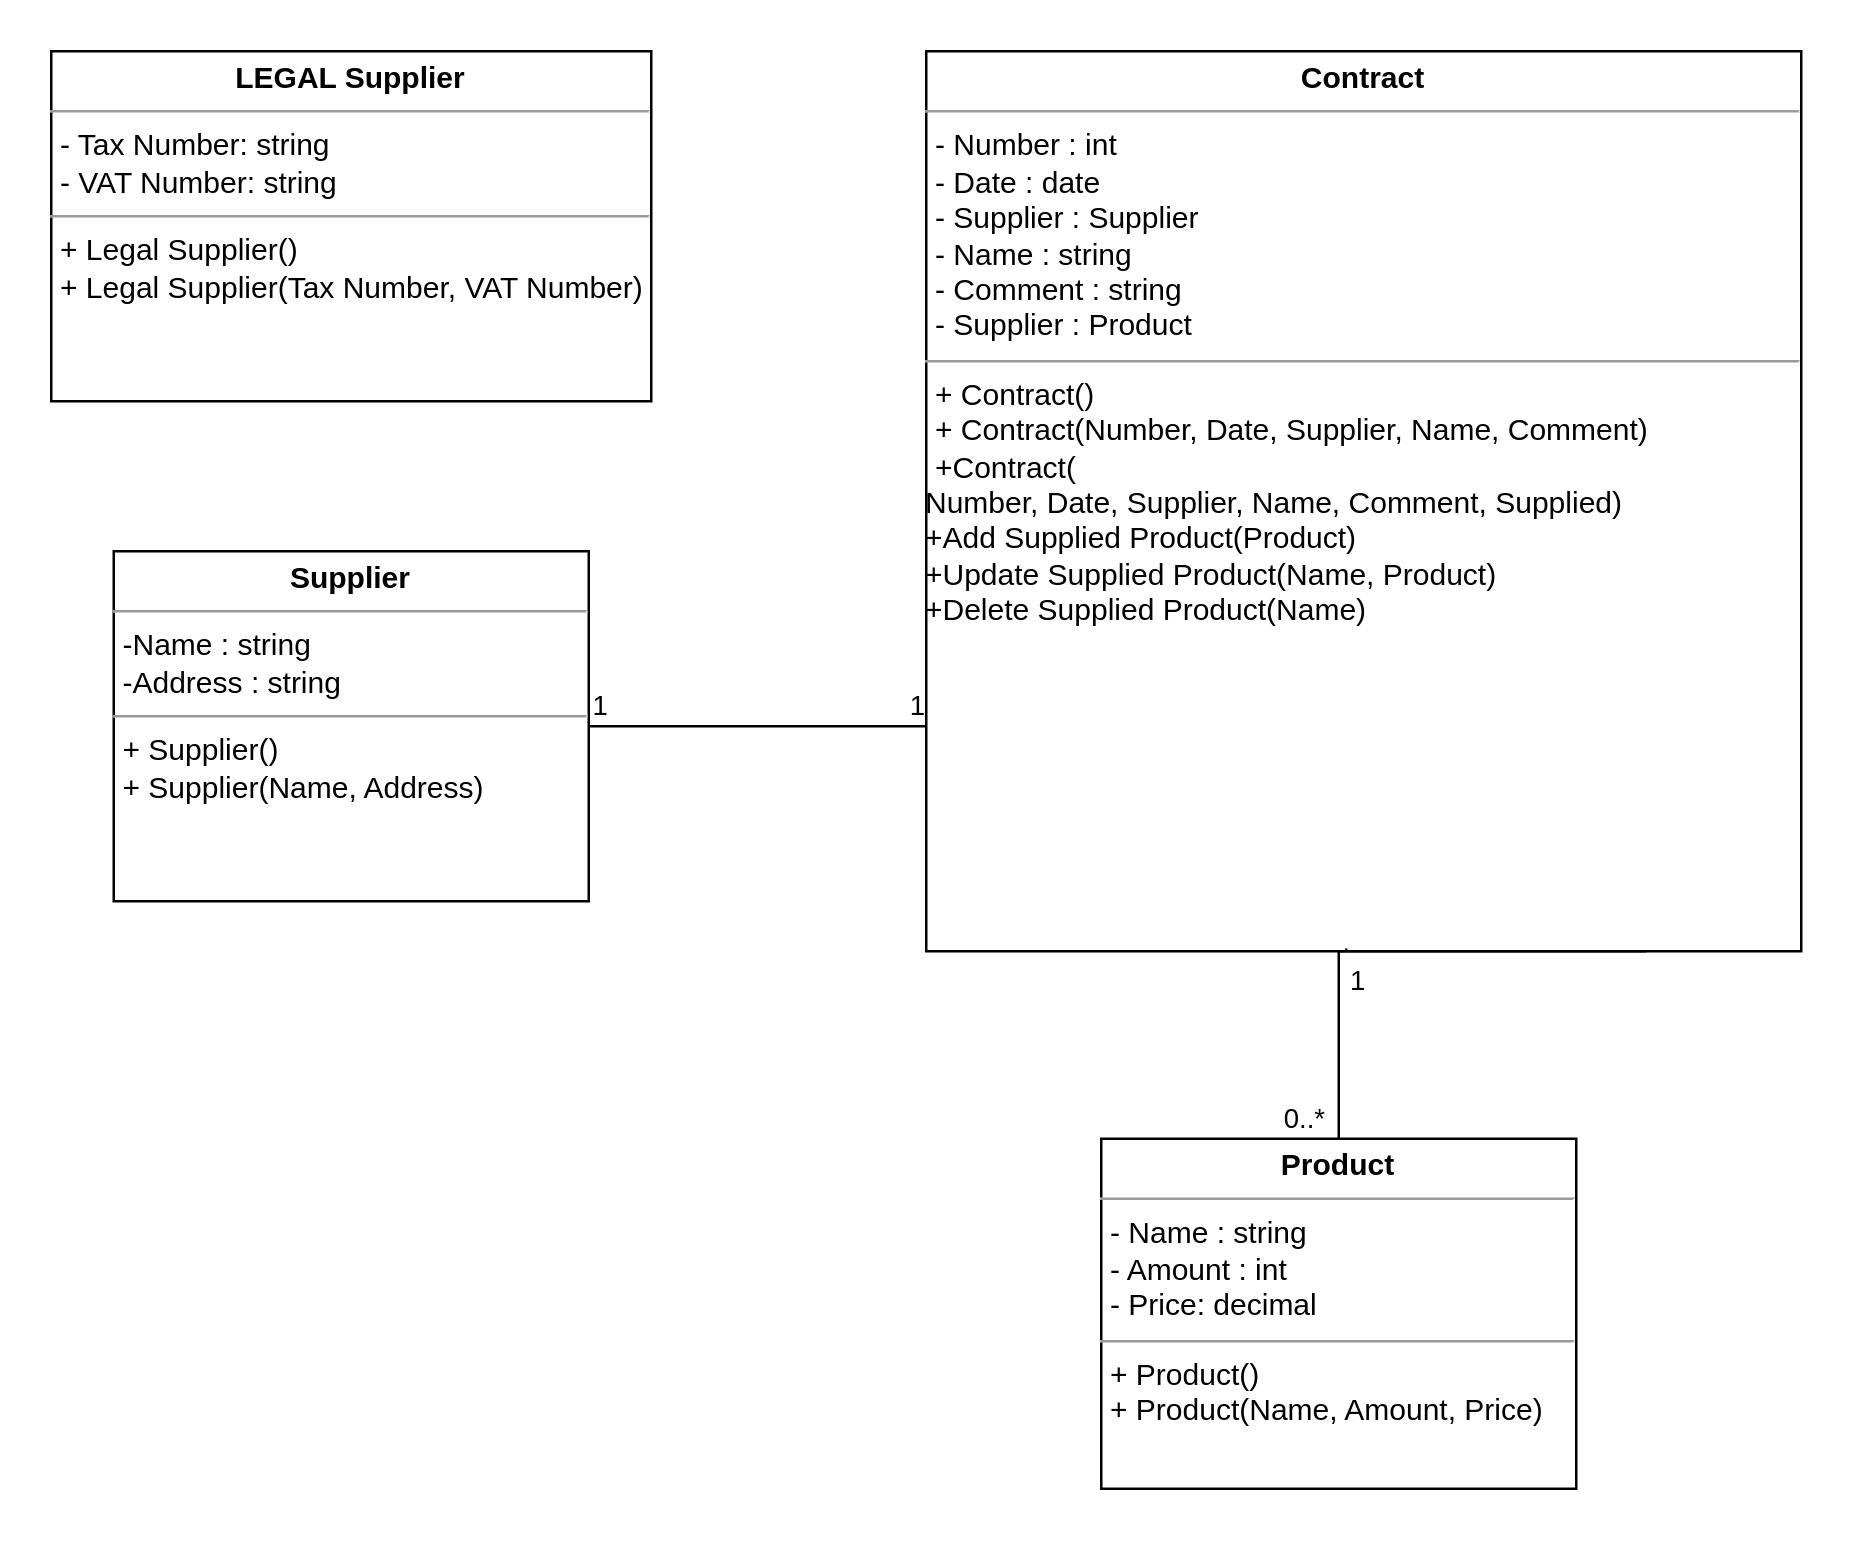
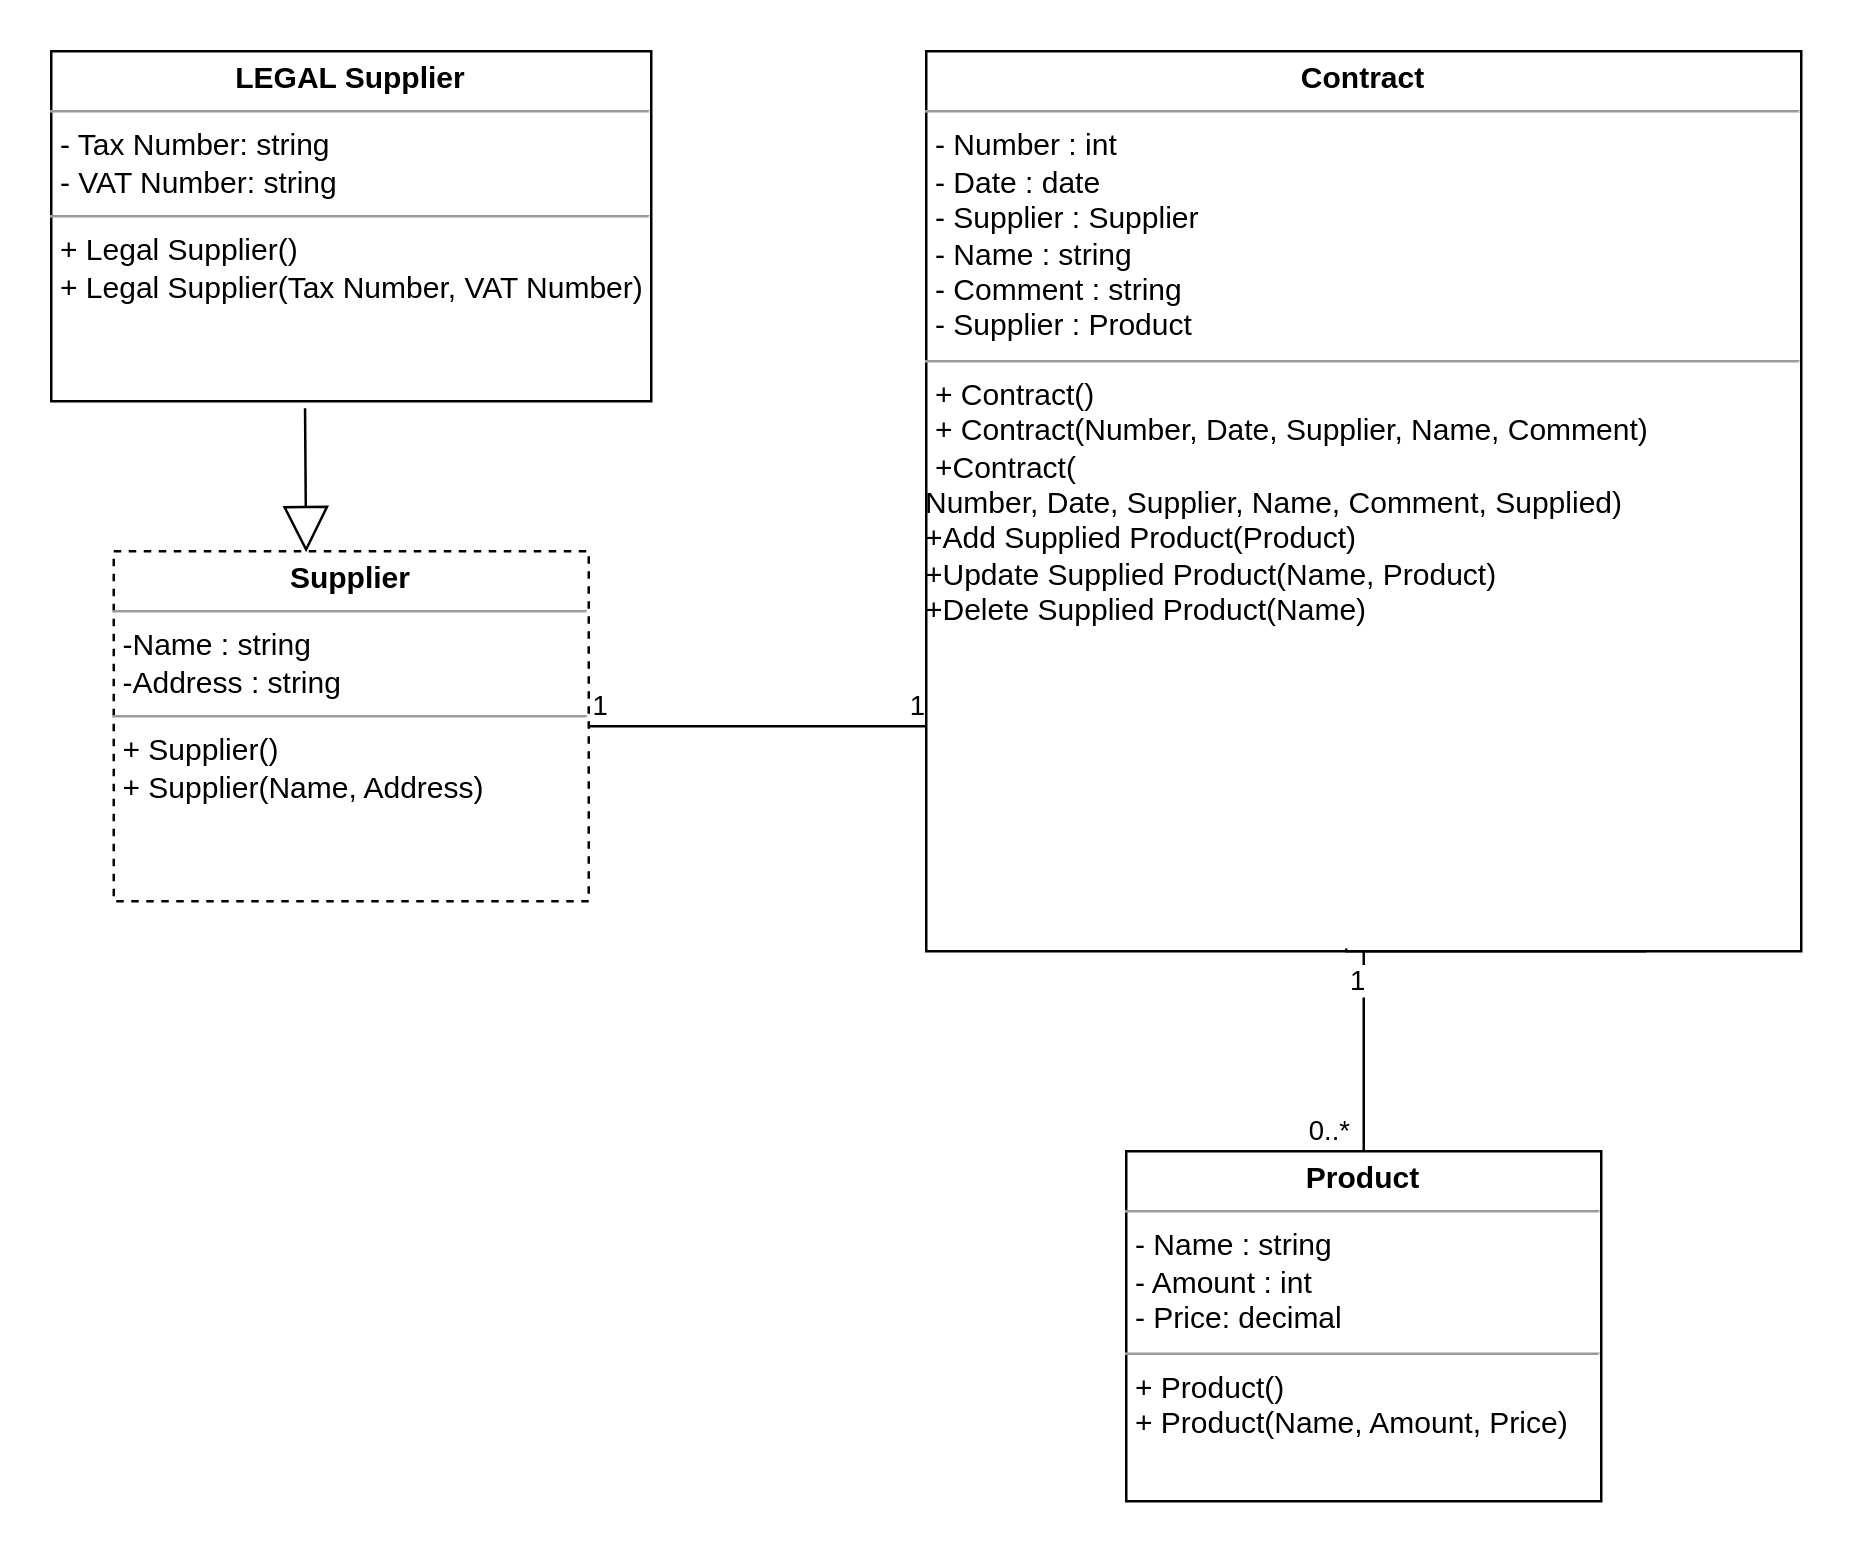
none -> (305, 458)
(351, 726) -> (351, 726)
(1339, 1314) -> (1364, 1326)
